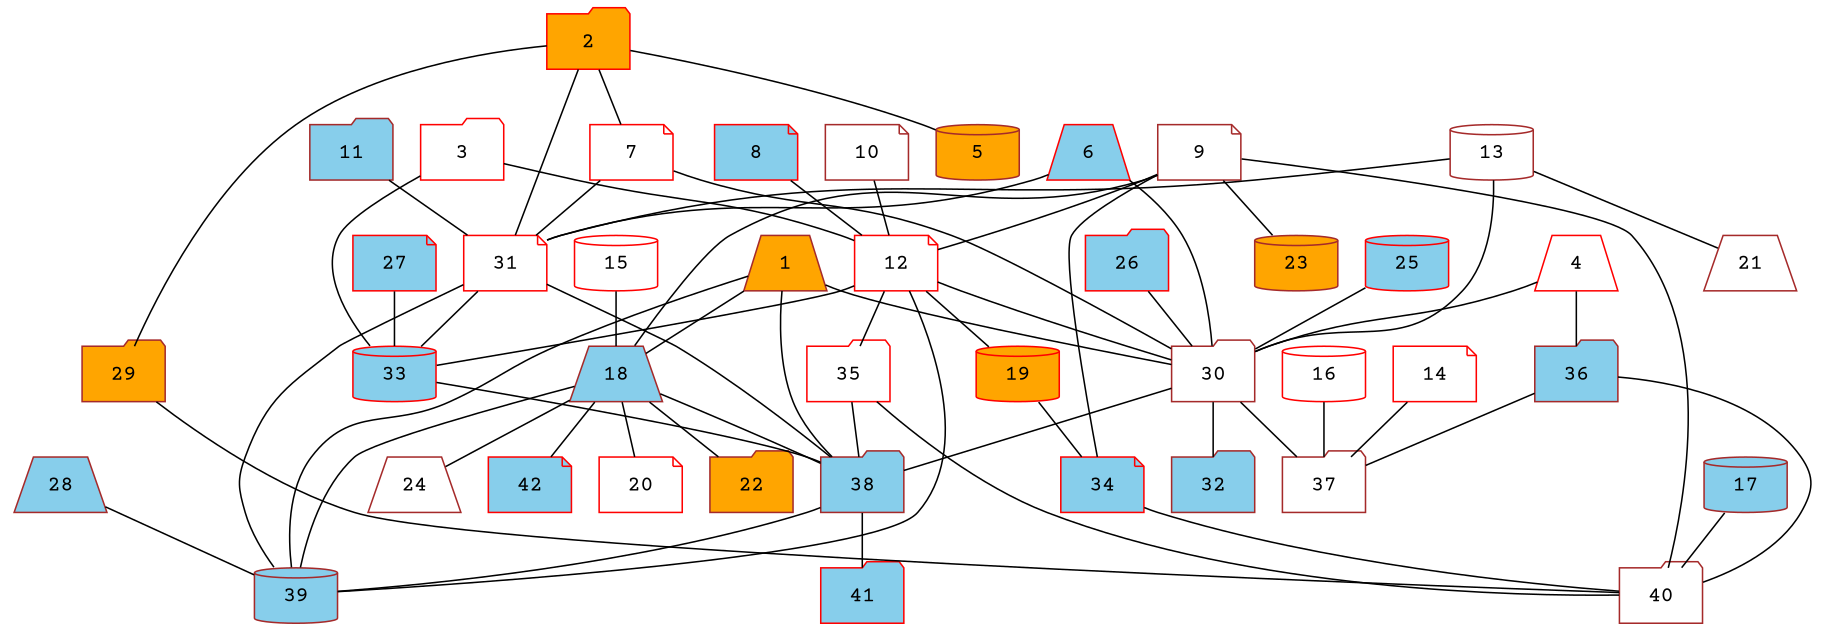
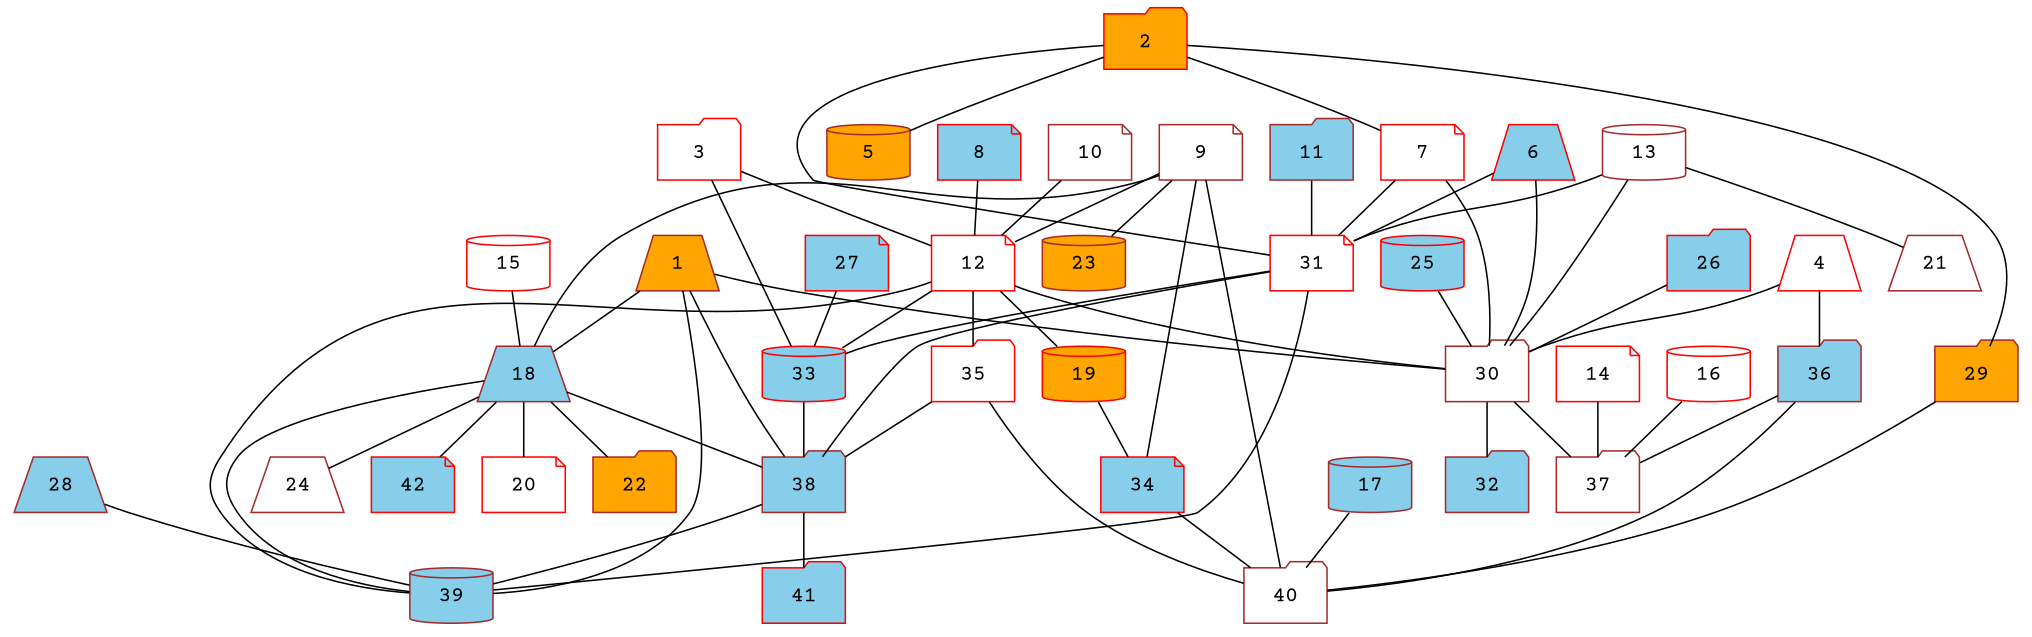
(1038, 429) -> none
